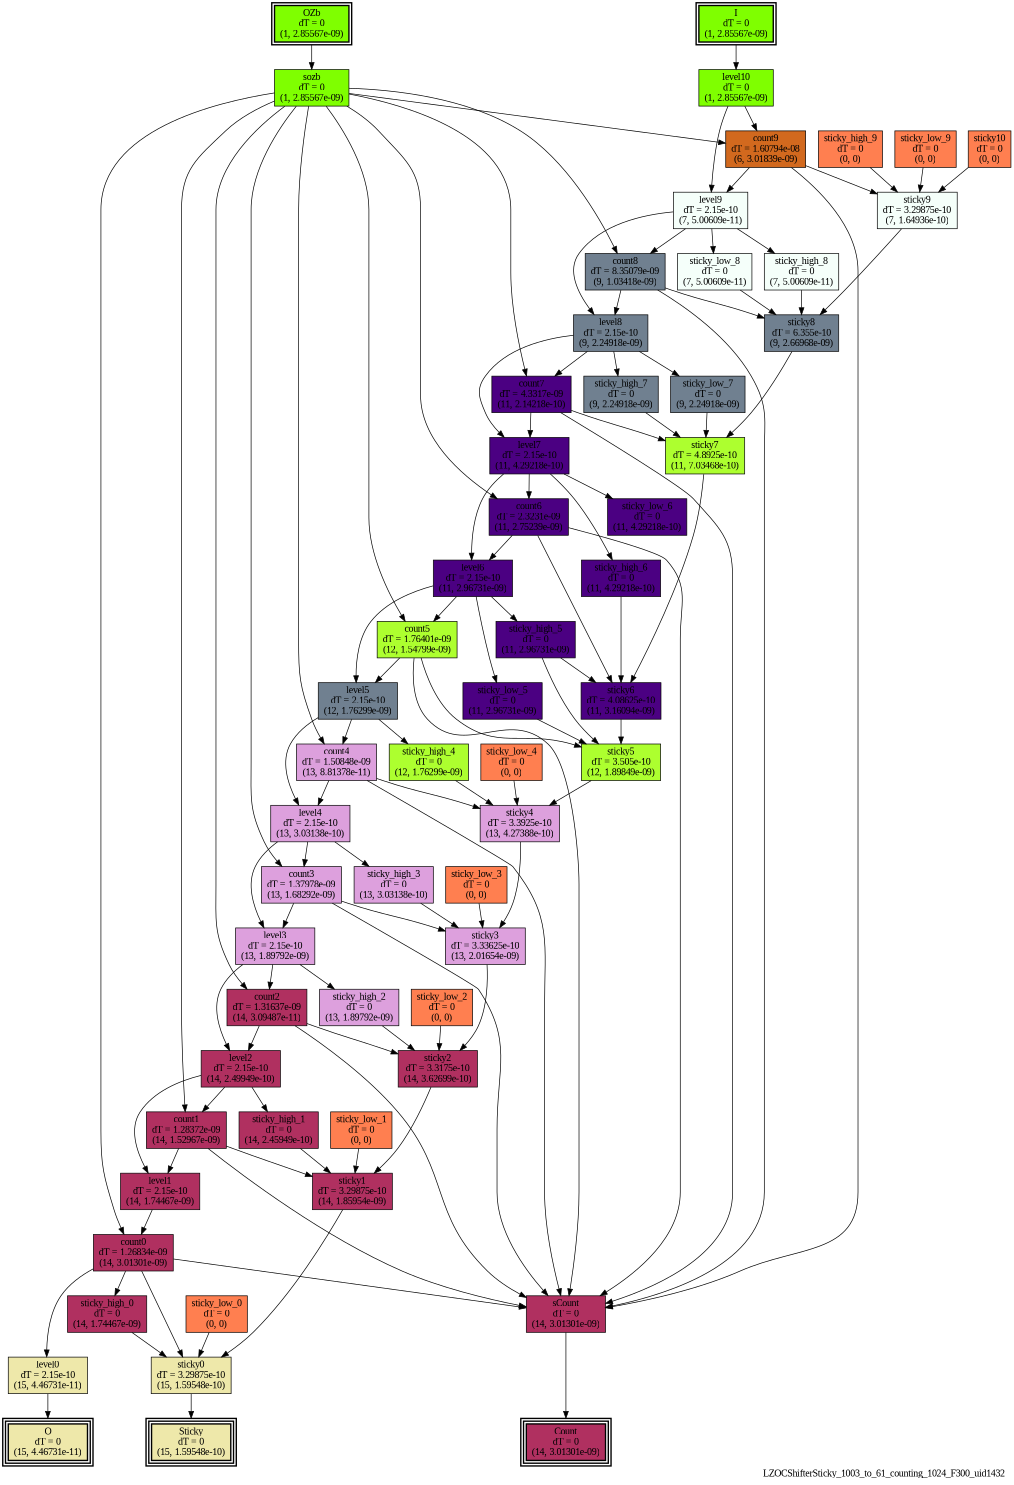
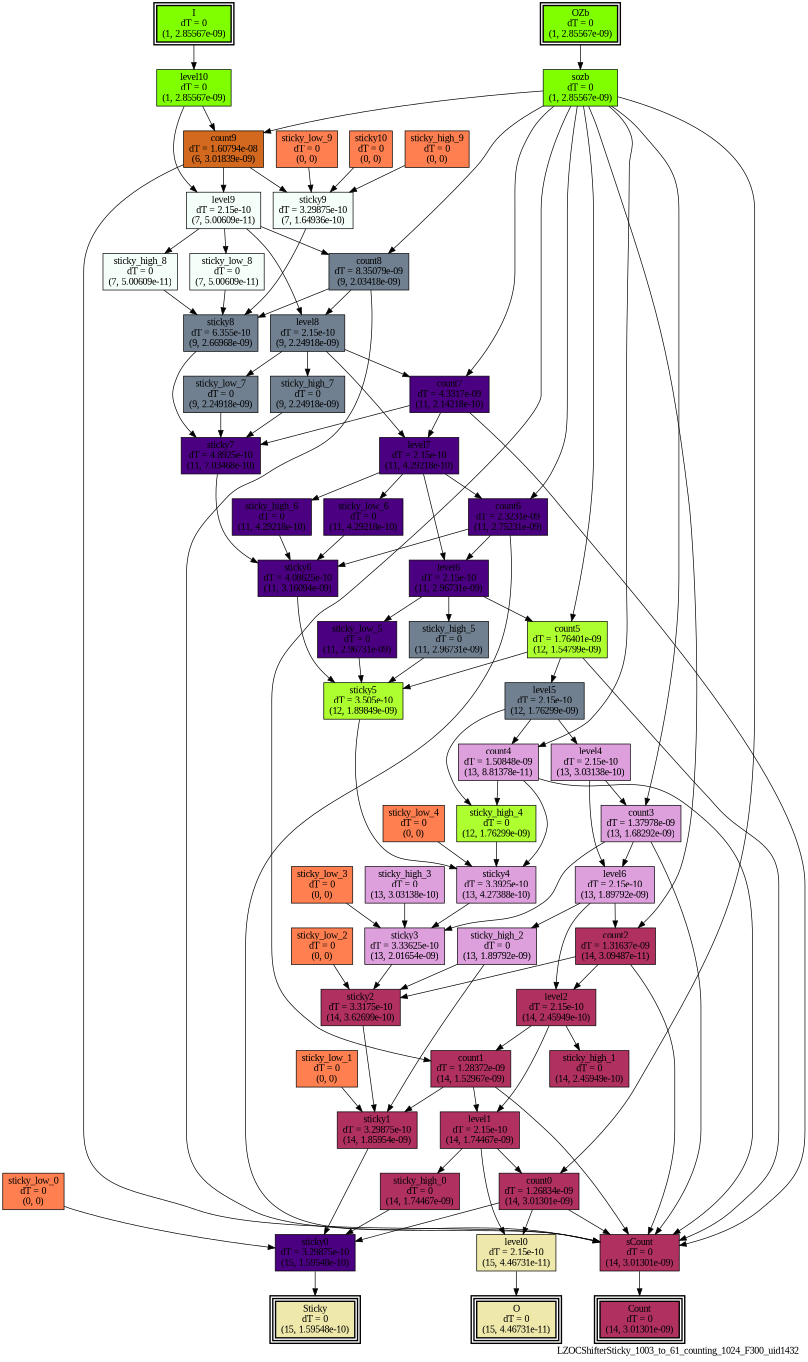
(625, 272) -> (369, 272)
(705, 456) -> (221, 456)
(529, 517) -> (508, 517)
(376, 616) -> none
(536, 640) -> (449, 640)
(575, 668) -> (333, 545)
(325, 790) -> (497, 789)
(349, 852) -> none
(275, 946) -> (615, 885)
(241, 1069) -> (556, 1008)
(313, 1158) -> (436, 1034)
none -> (487, 1189)
(122, 1280) -> (452, 1158)
(191, 1375) -> (315, 1253)
